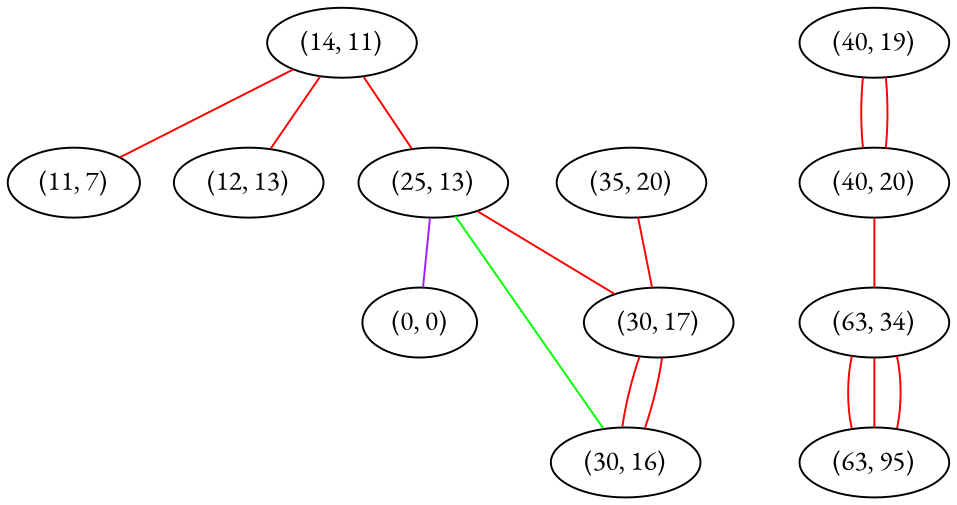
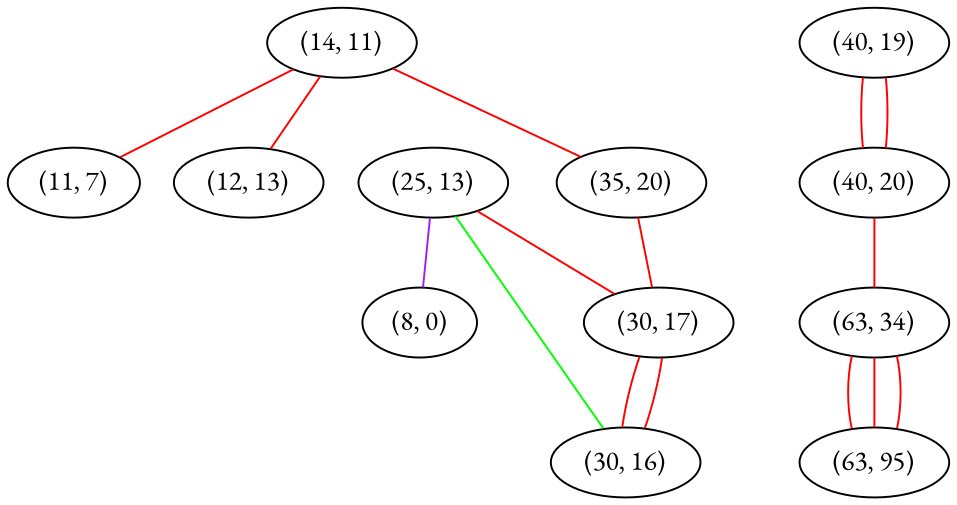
(388, 113) -> (487, 113)
(420, 323) -> (420, 323)
